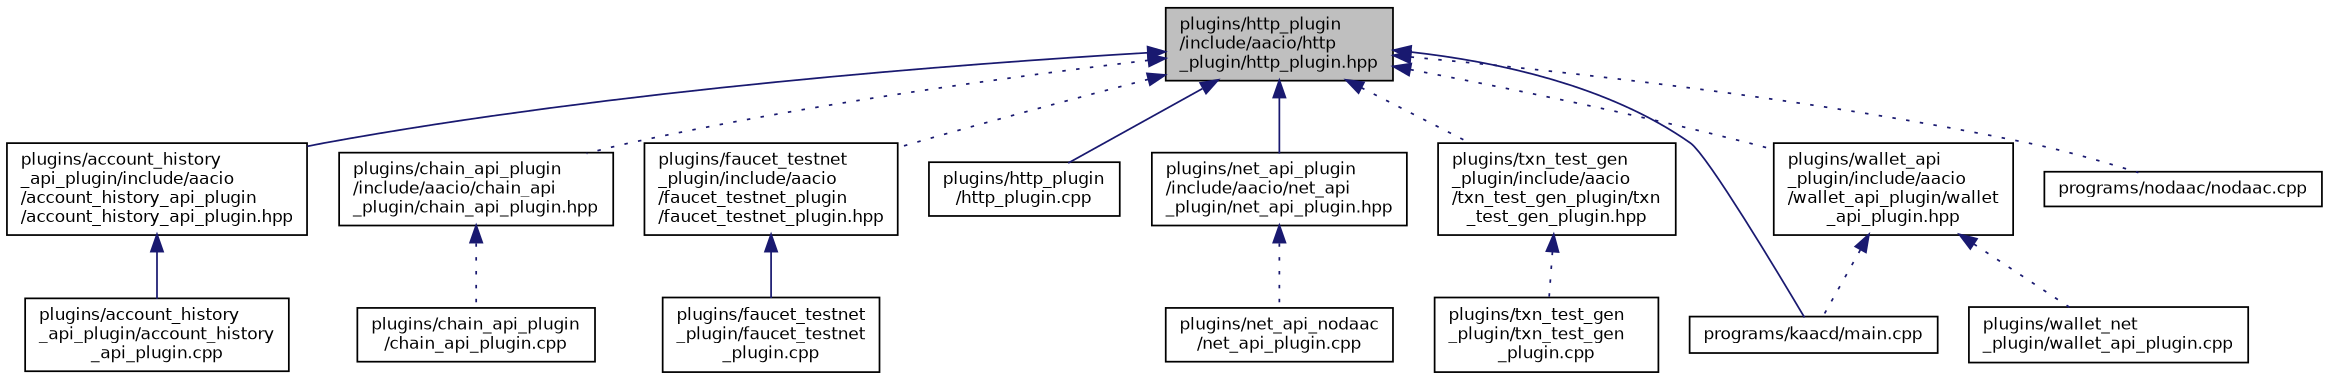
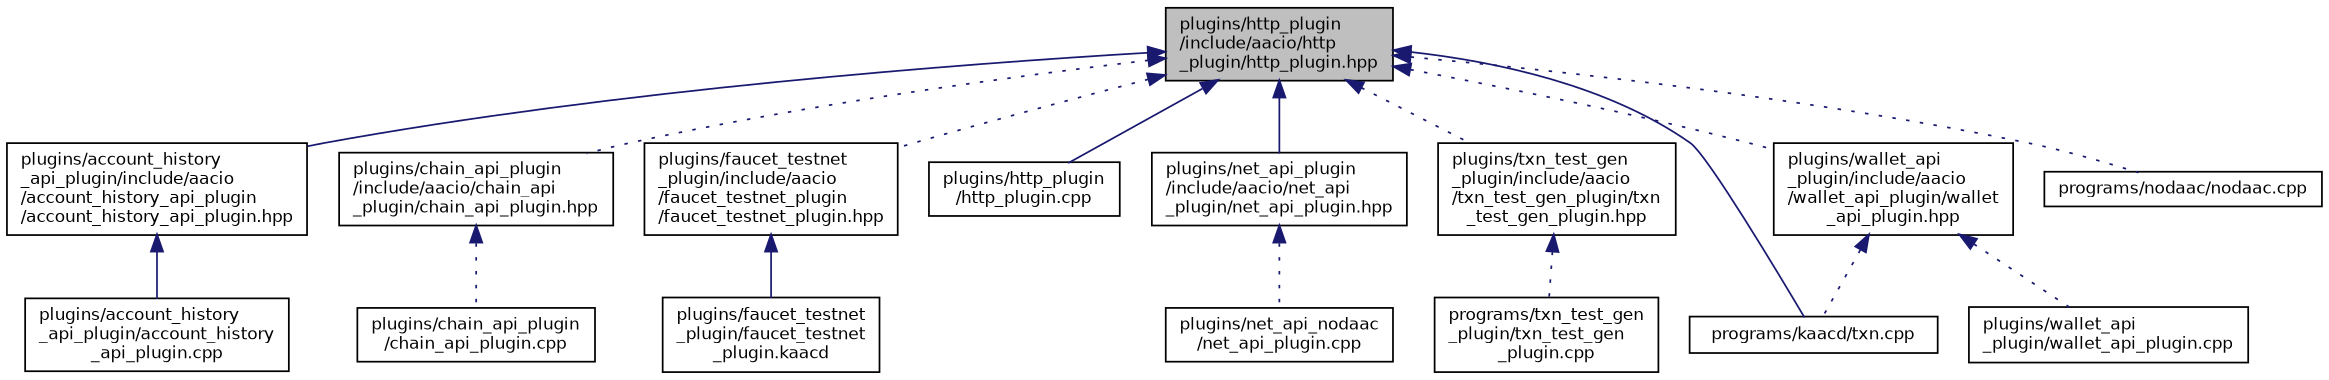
(771, 335) -> (771, 335)
(1547, 335) -> (1547, 335)
(1814, 335) -> (1814, 335)
(2109, 335) -> (2109, 335)
